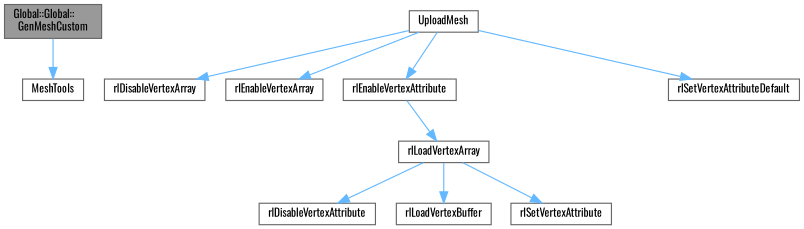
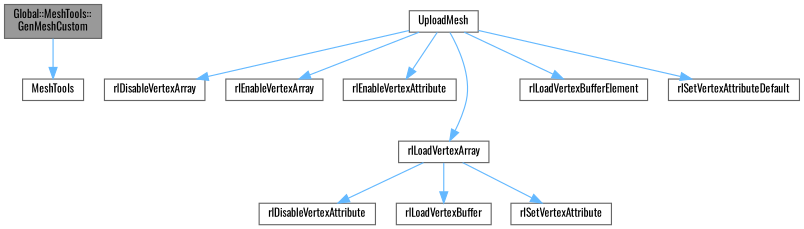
(53, 21) -> (53, 21)
none -> (584, 90)
(418, 116) -> (467, 81)
